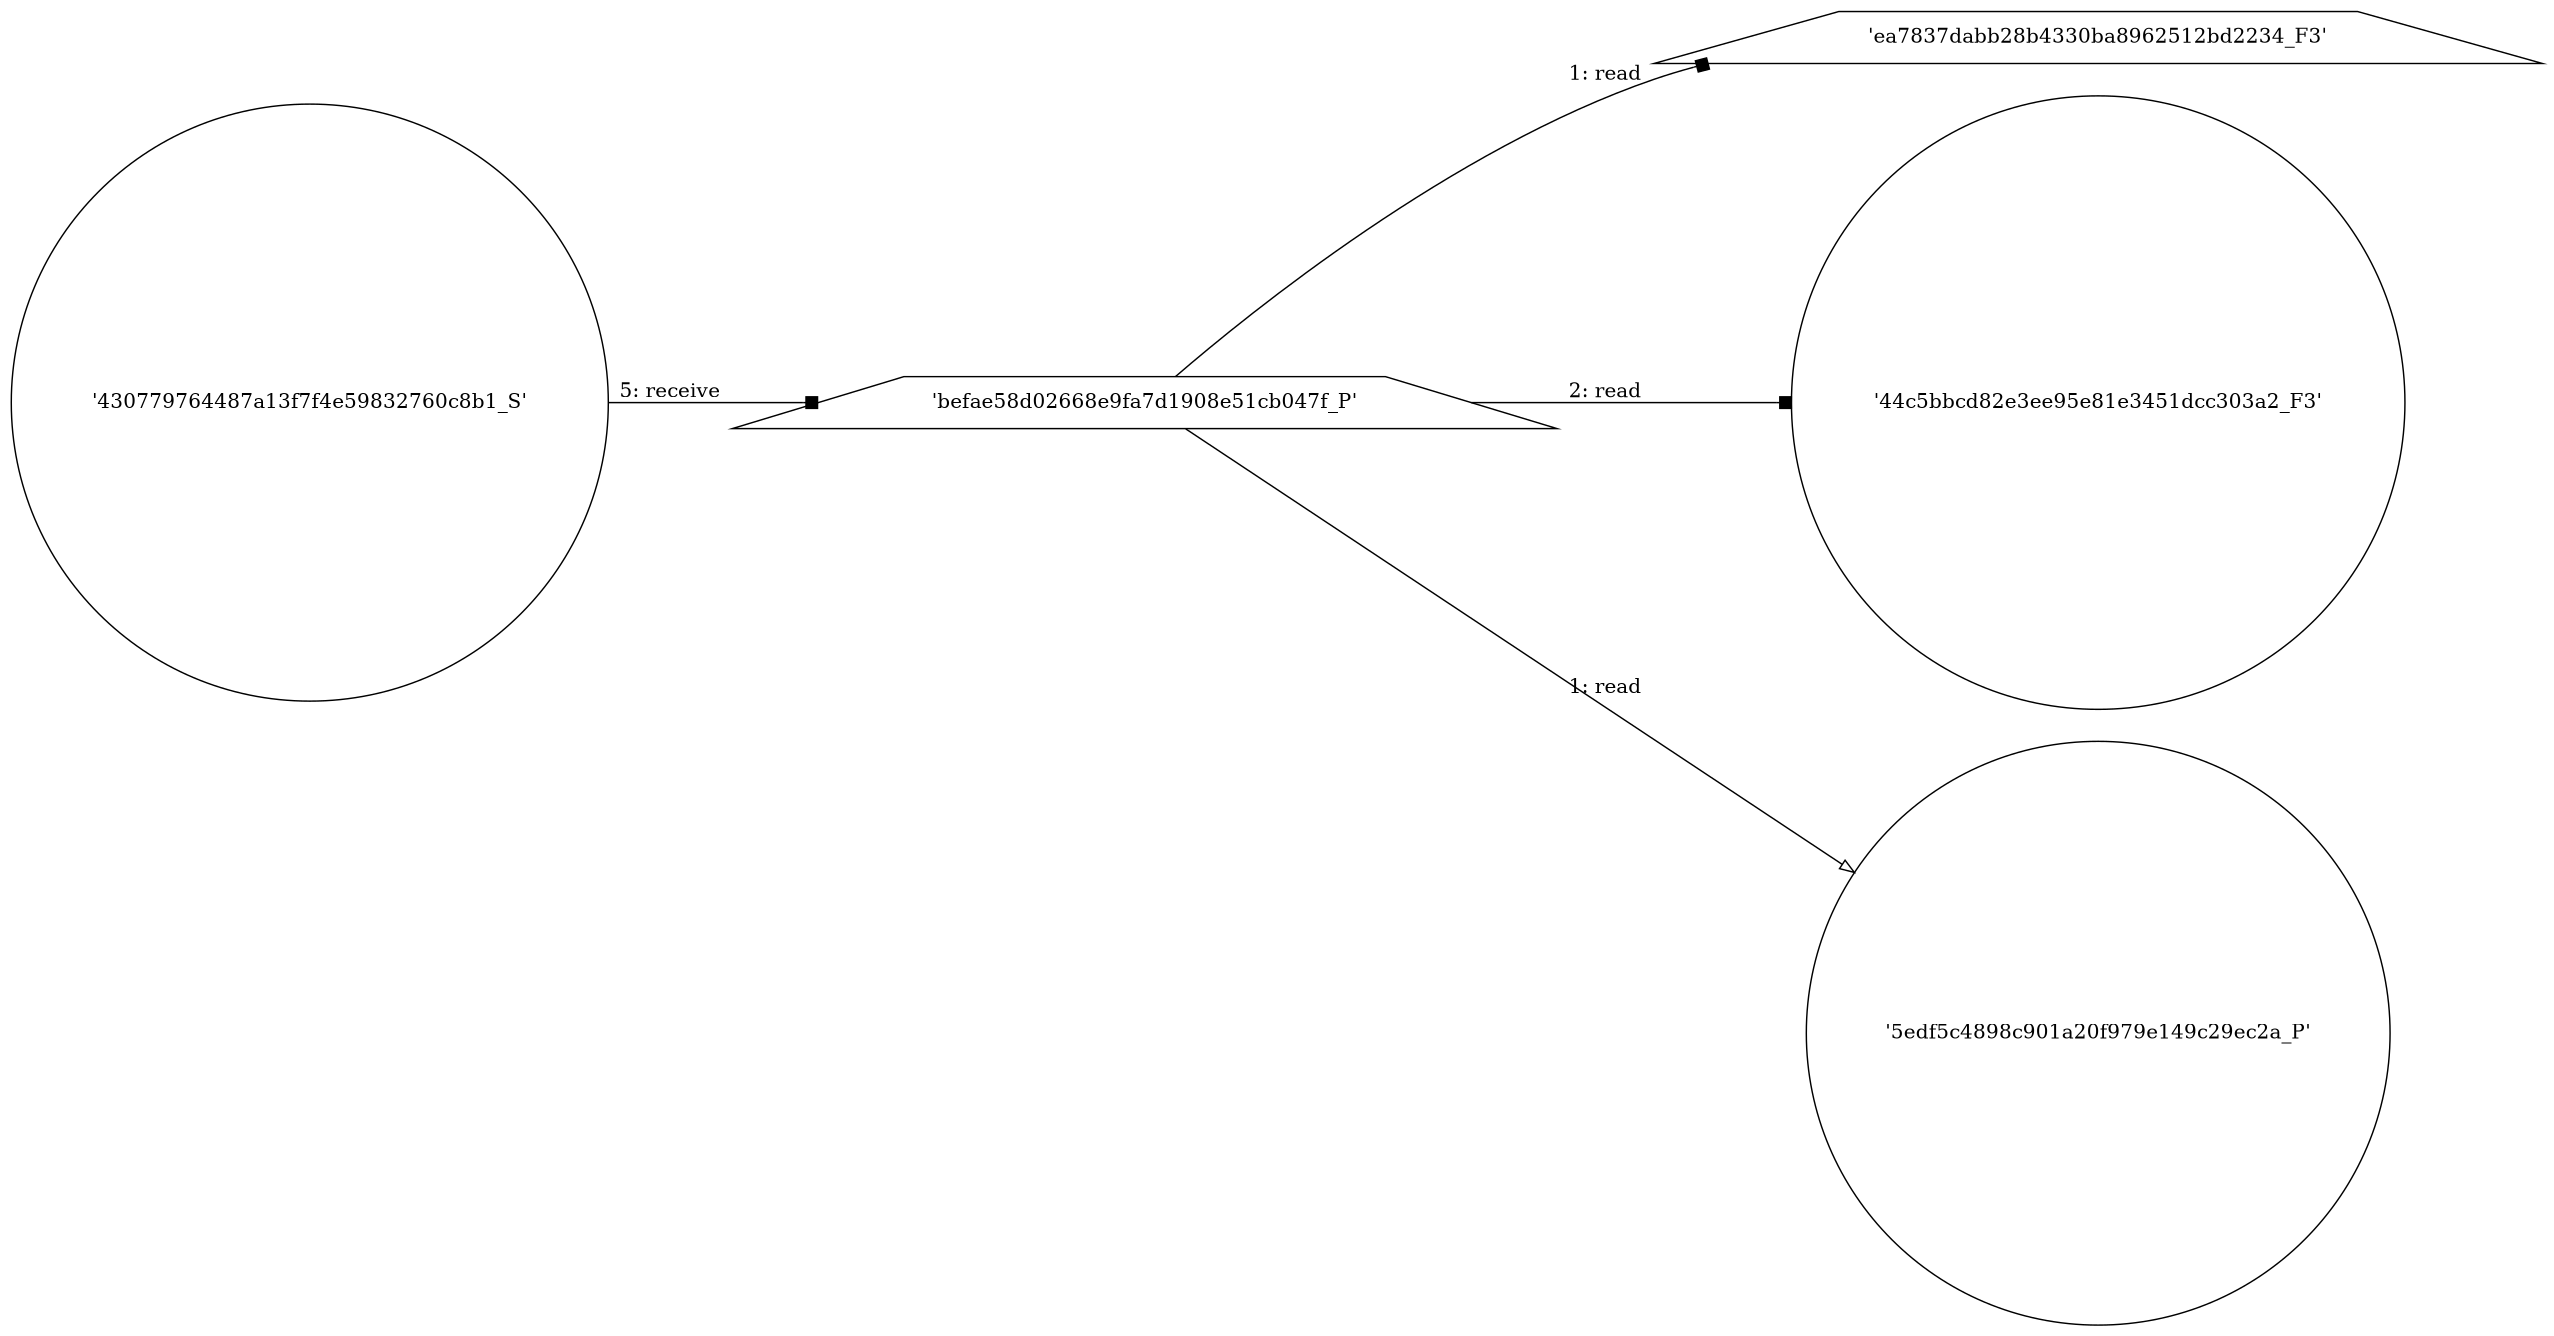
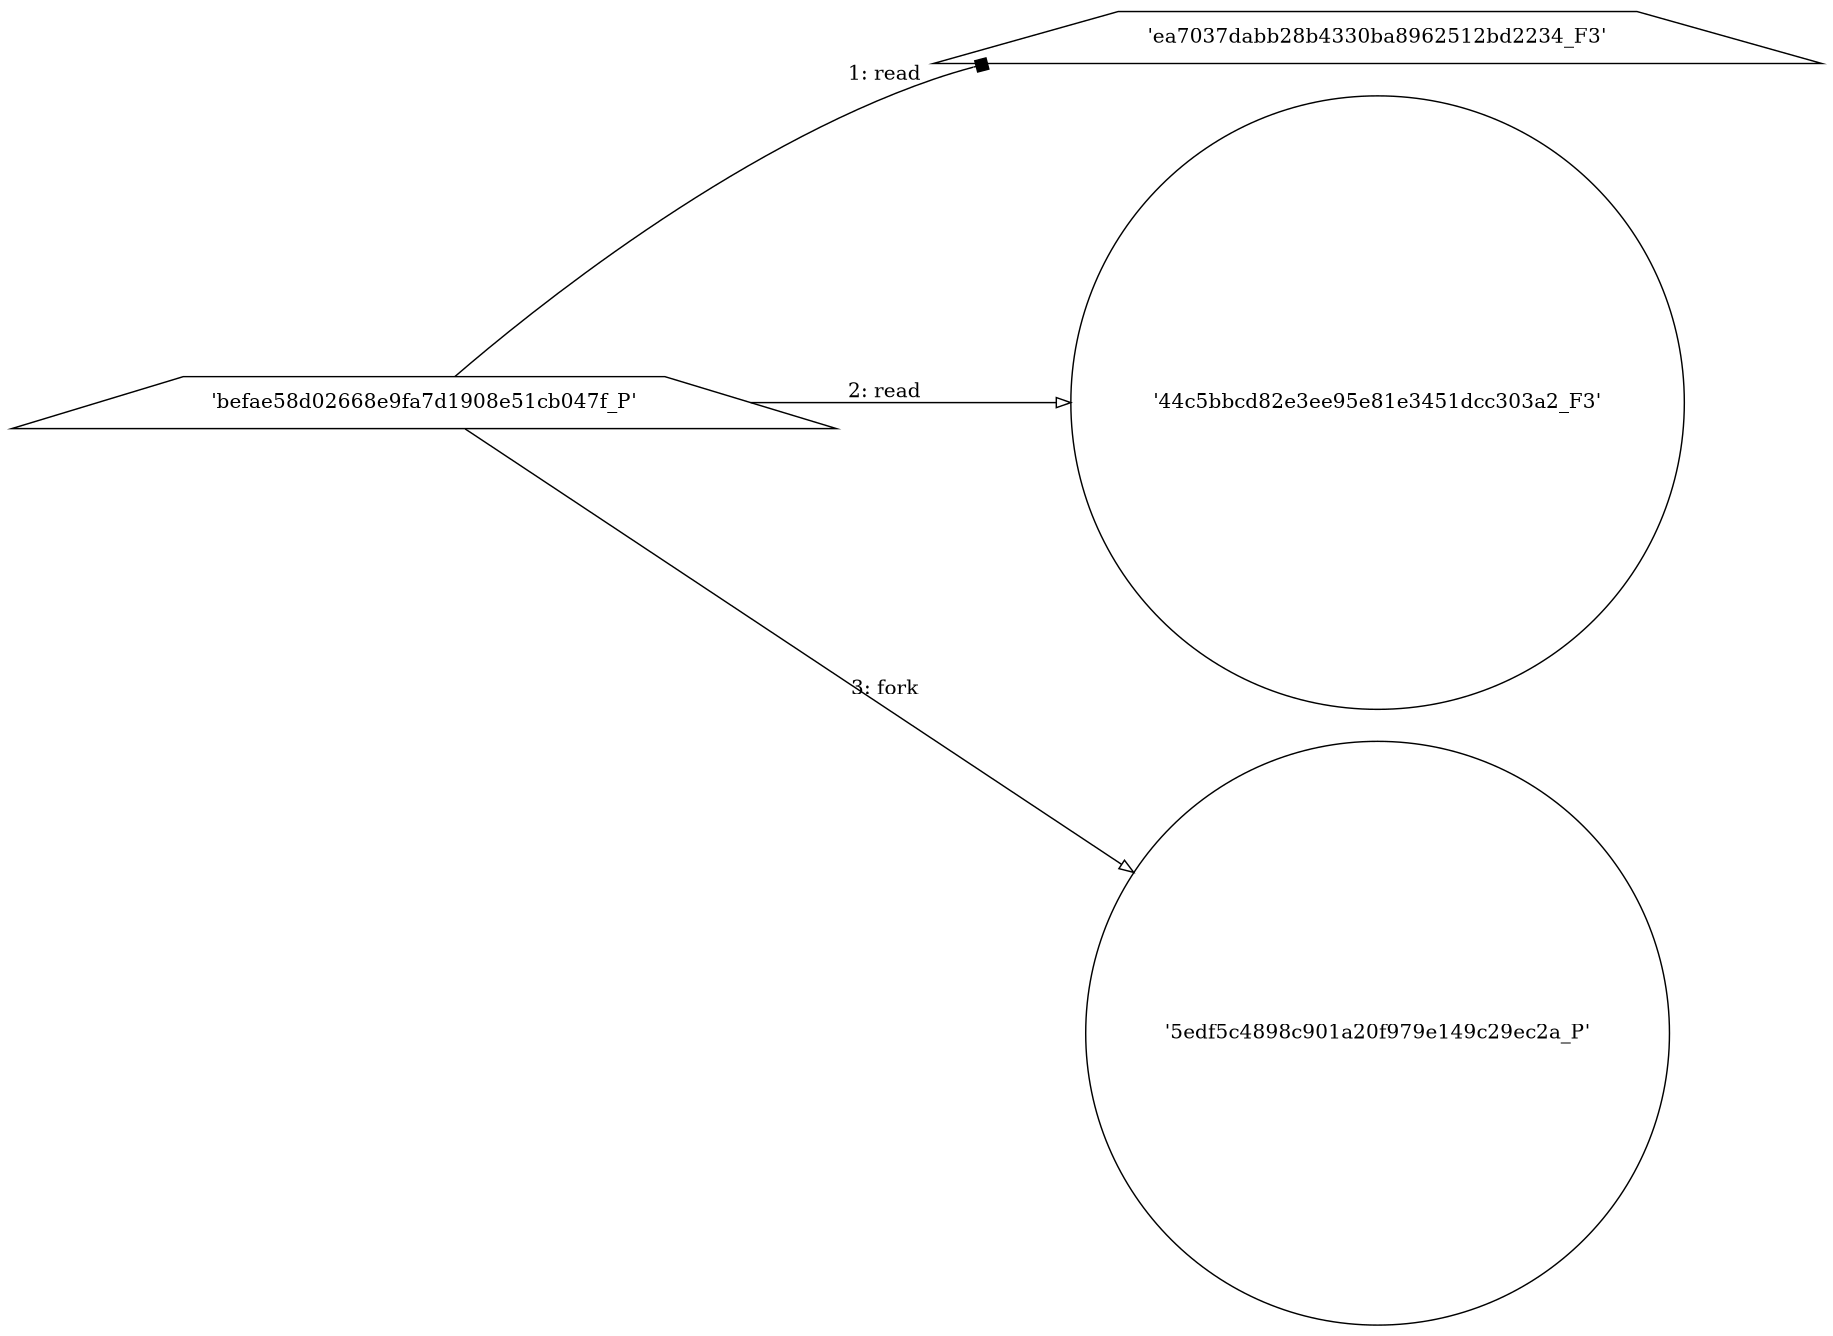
(2098, 38) -> (1378, 38)
(310, 403) -> none
(1624, 403) -> (903, 403)
(1606, 688) -> (885, 689)
